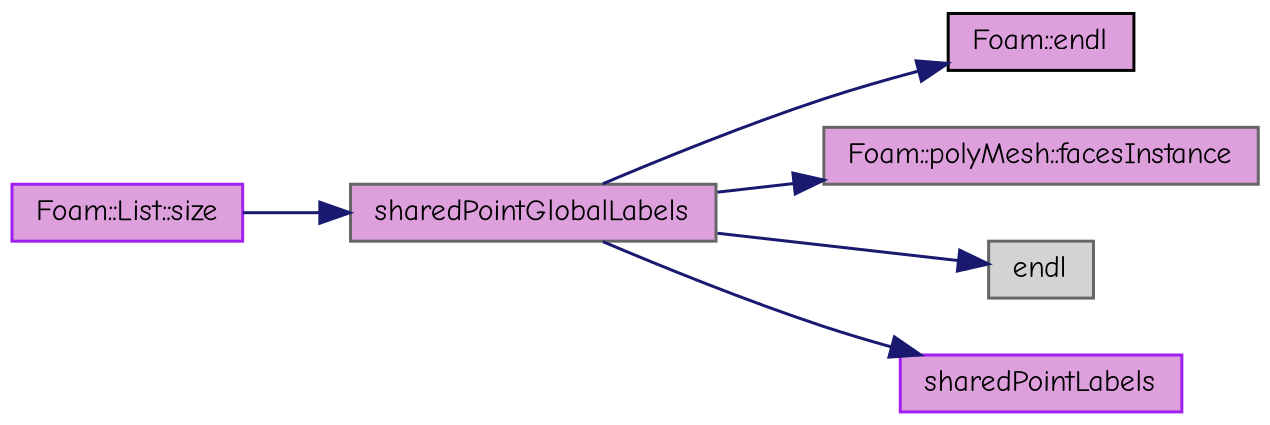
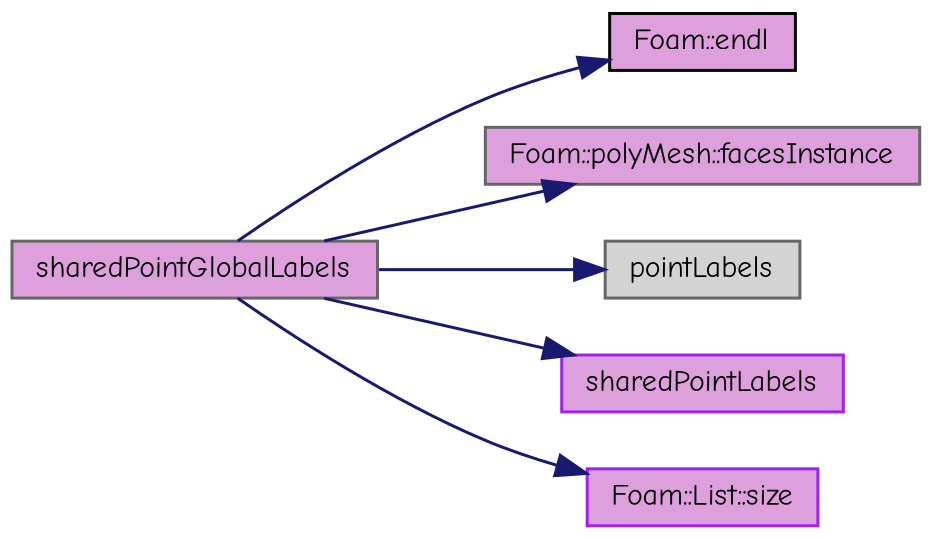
(281, 213) -> (391, 394)
(1041, 270) -> (703, 270)
